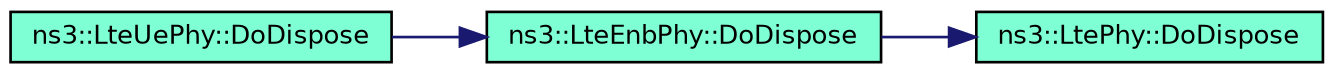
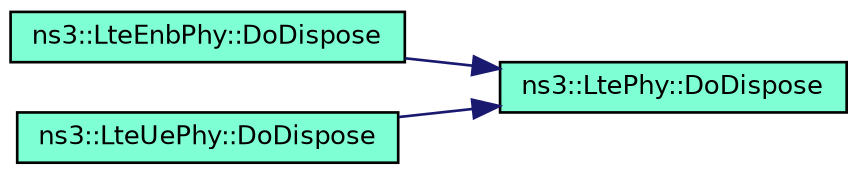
(426, 37) -> (436, 113)
